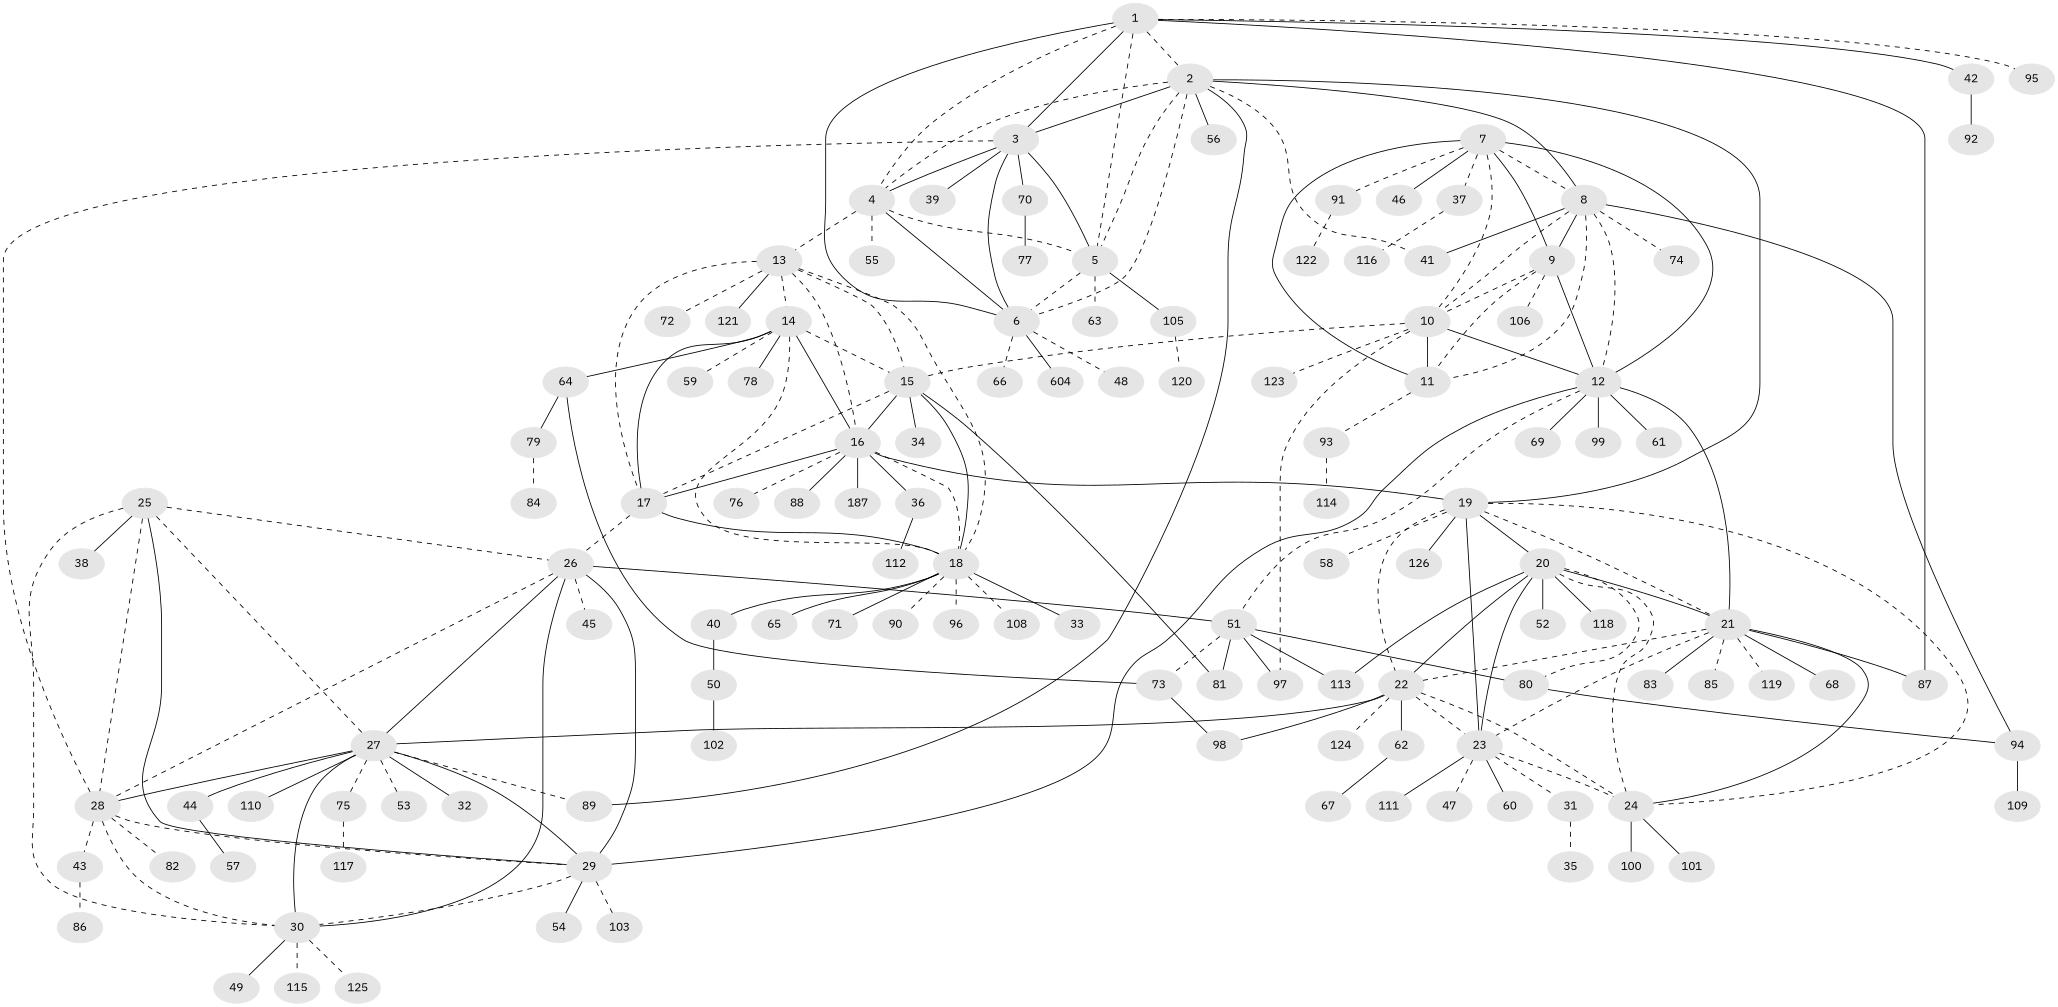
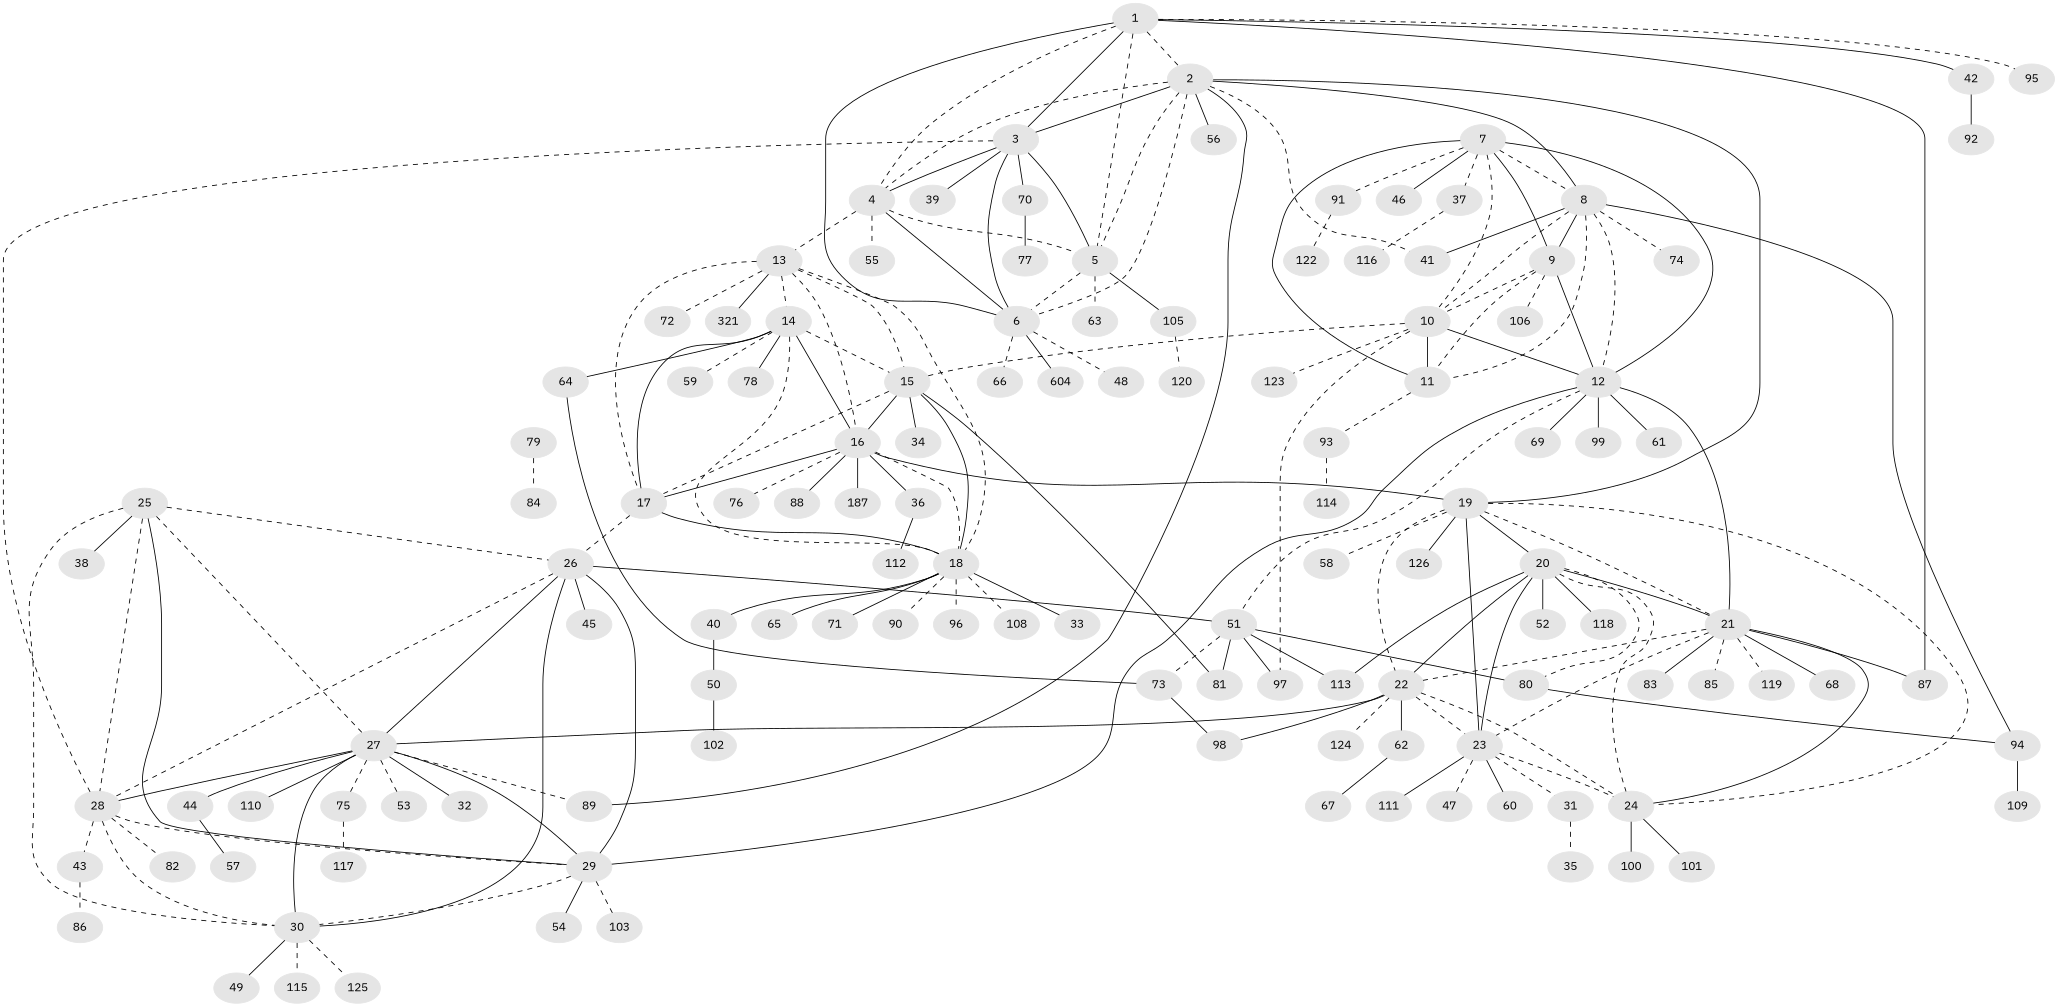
(728, 322) -> (728, 322)
(550, 412) -> none
(580, 594) -> (580, 594)
